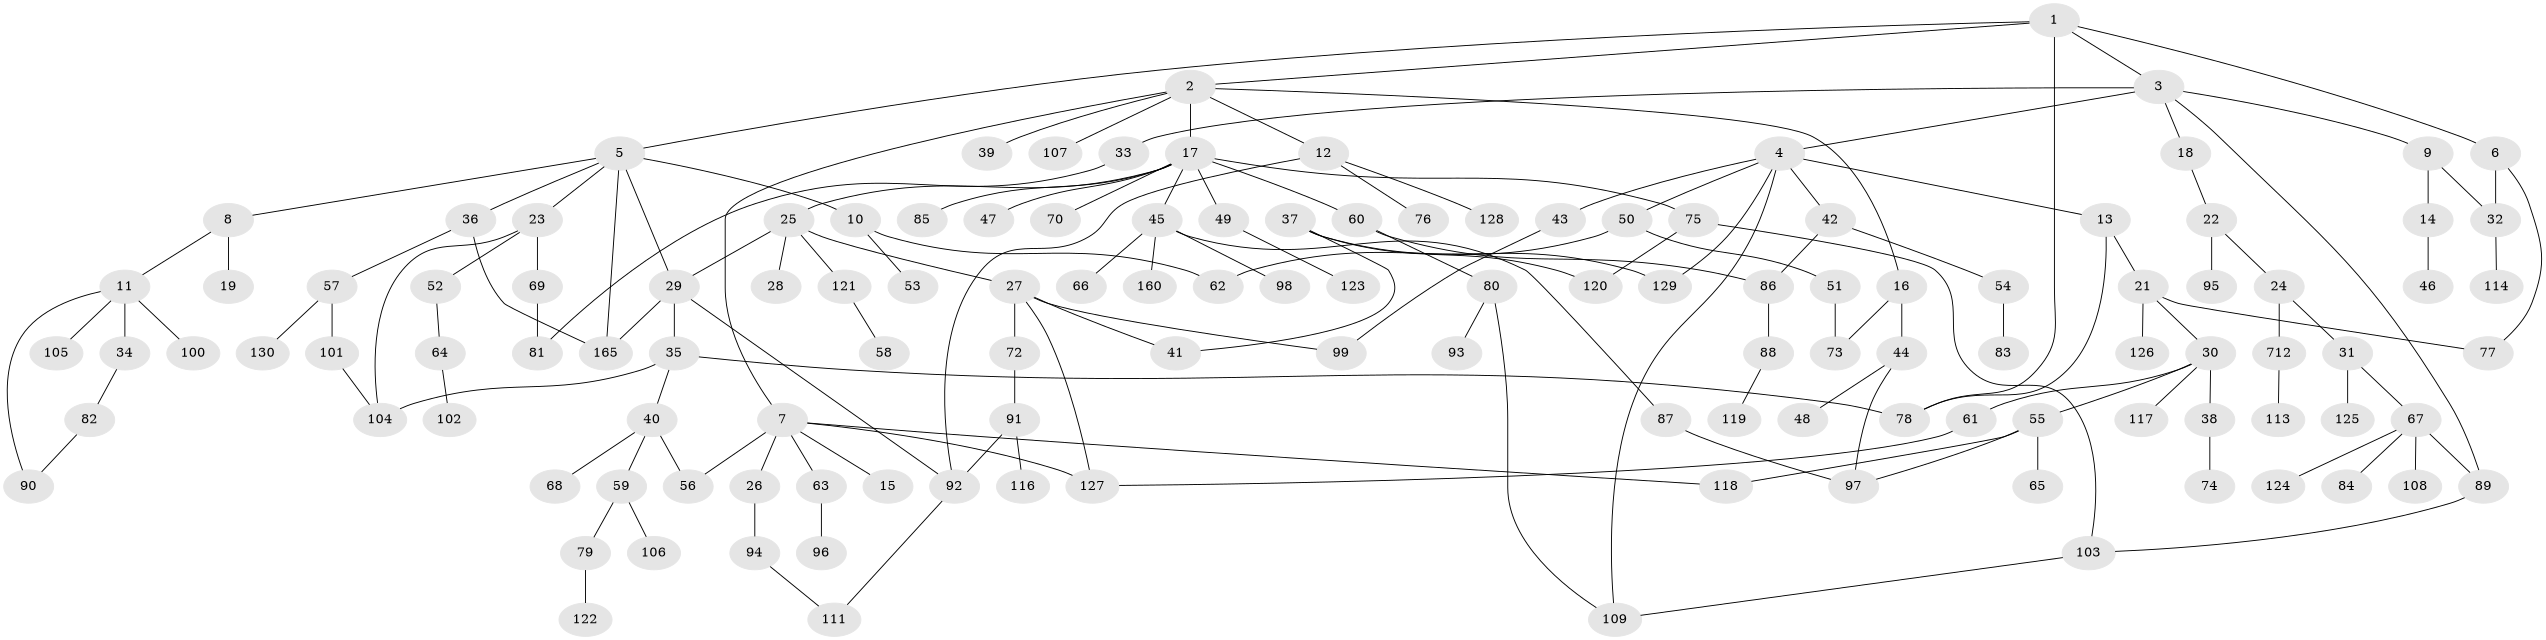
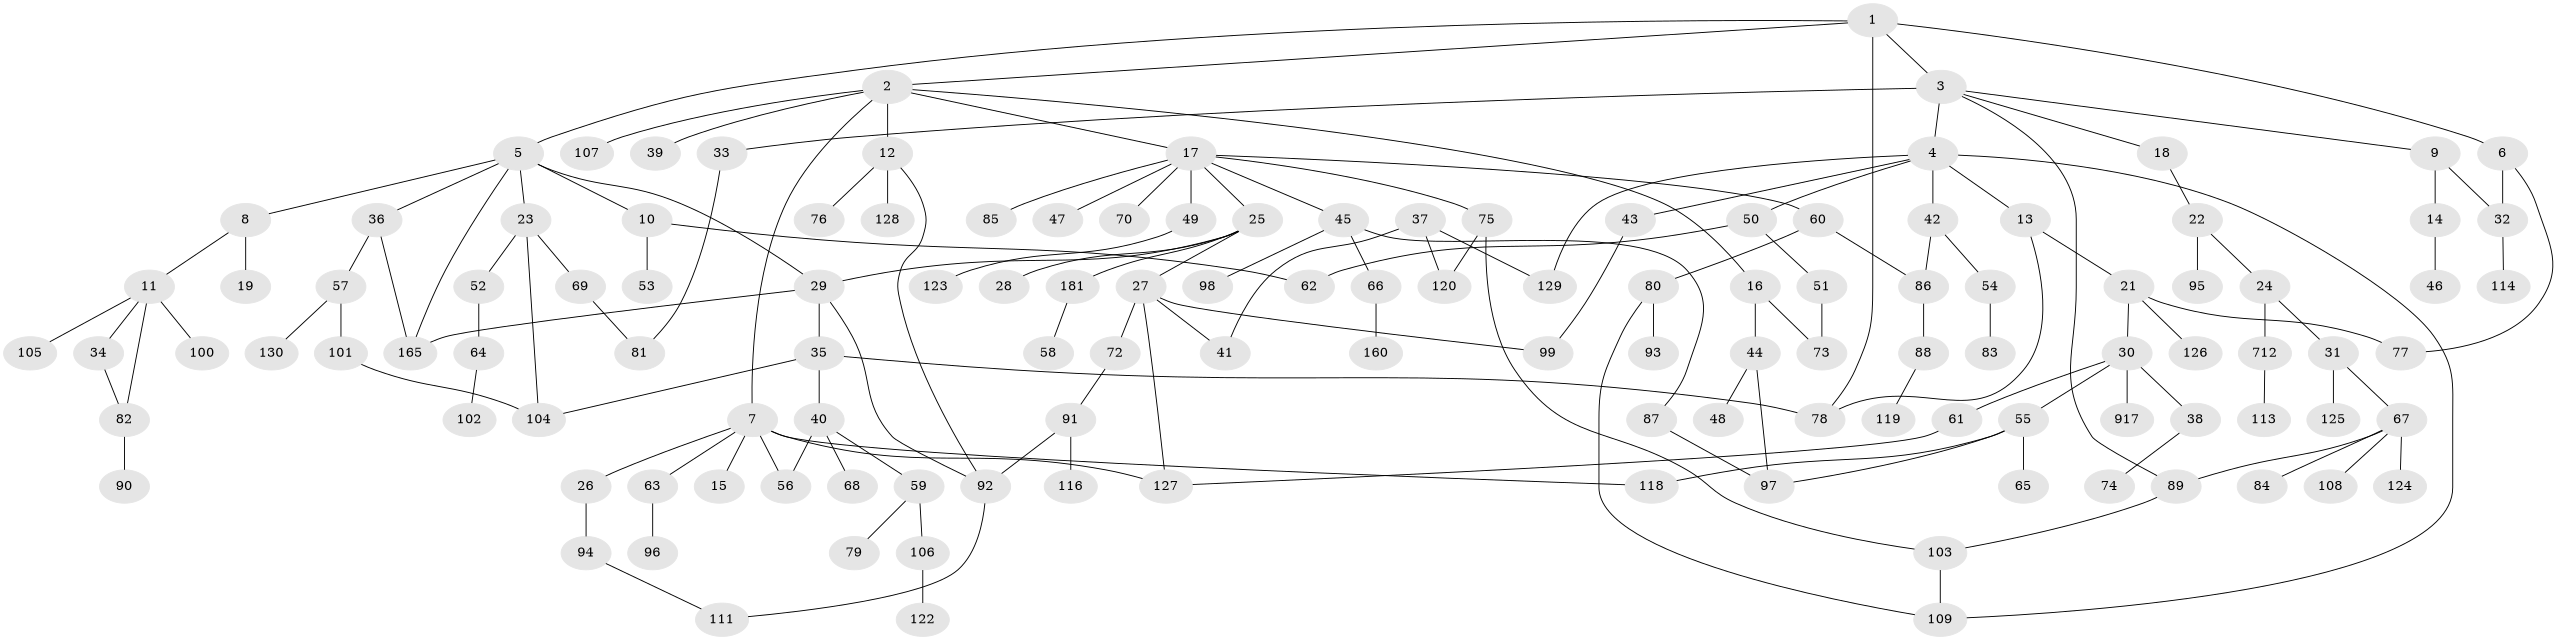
(1153, 254) -> (1376, 320)
(845, 287) -> (1073, 287)
(12, 357) -> (137, 353)
(2141, 420) -> (2127, 420)
(586, 587) -> (923, 581)
